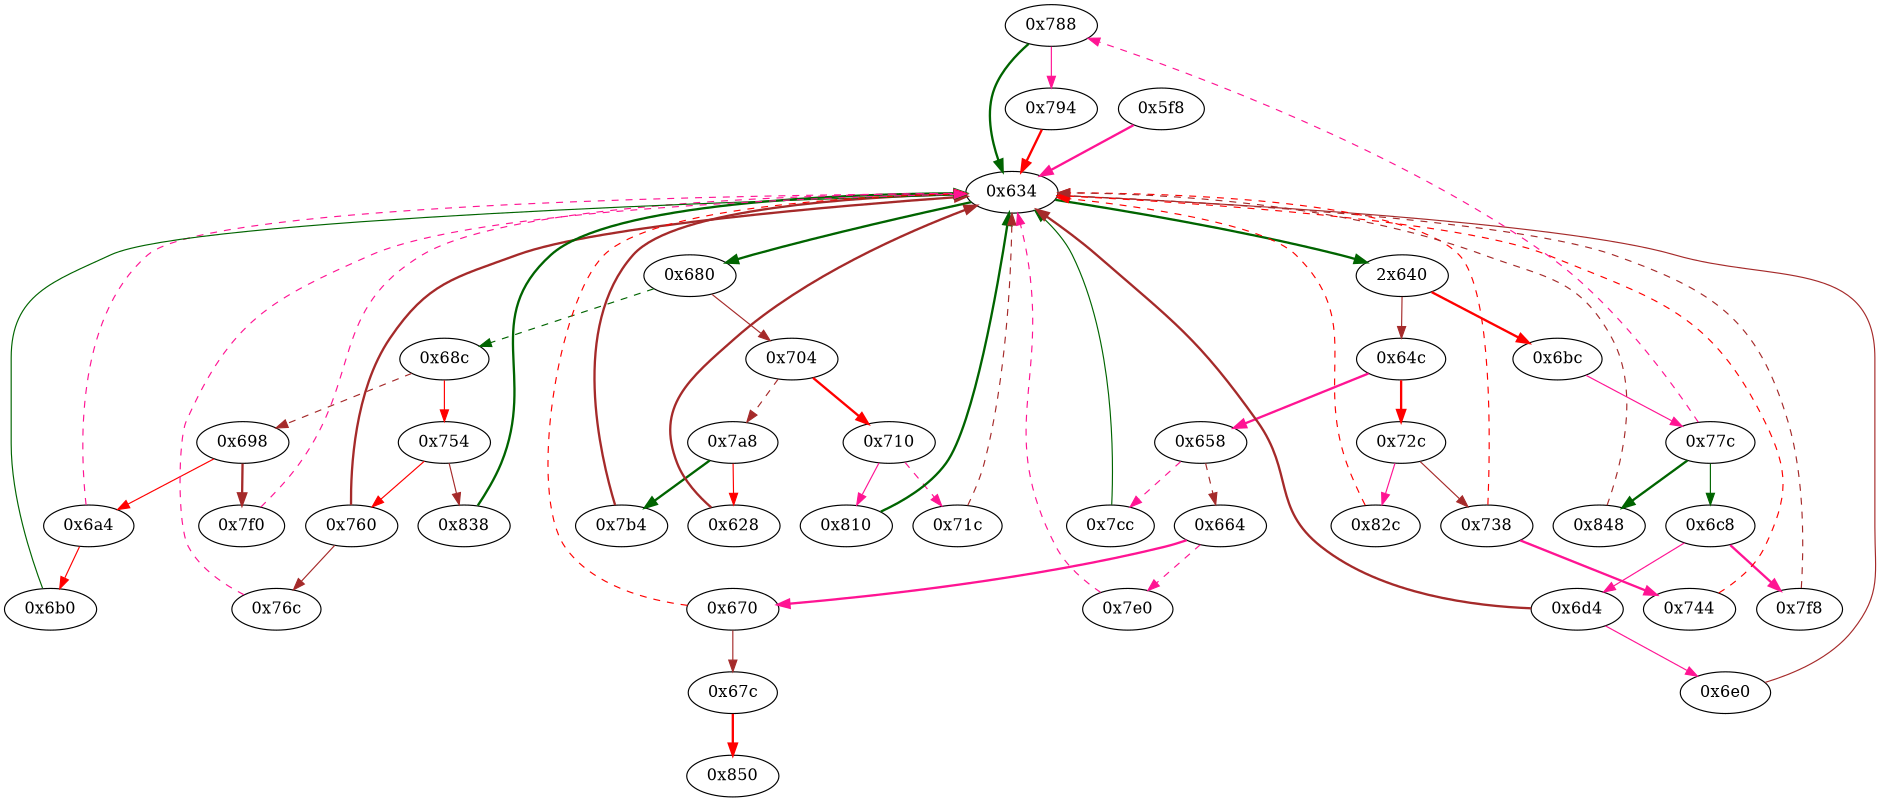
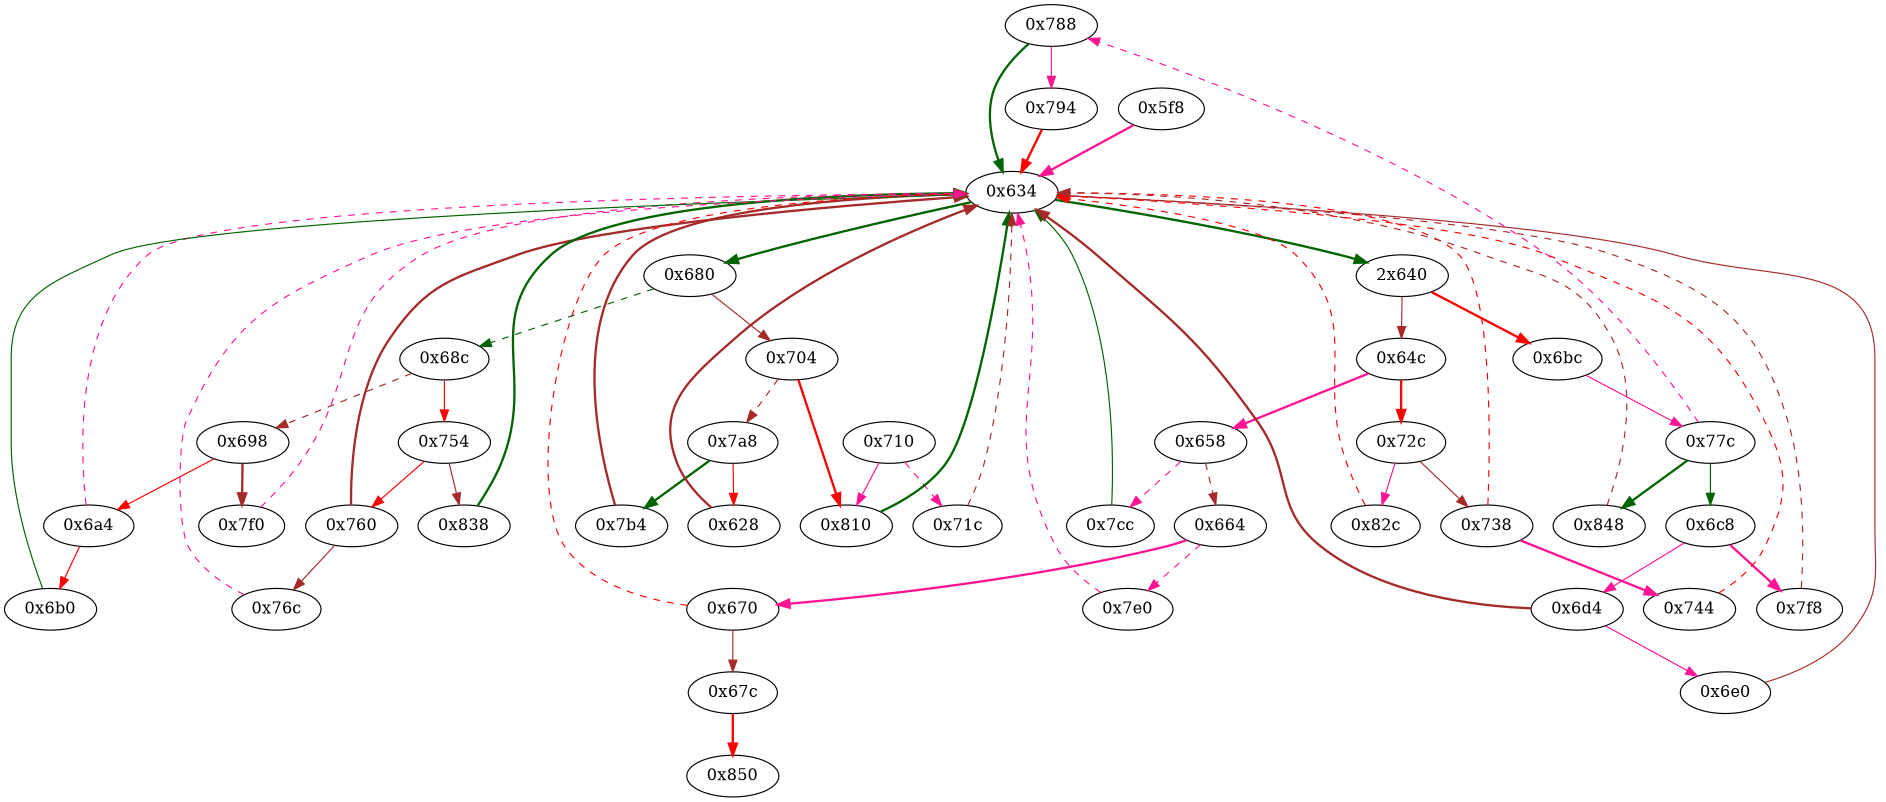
(836, 397) -> (817, 437)
